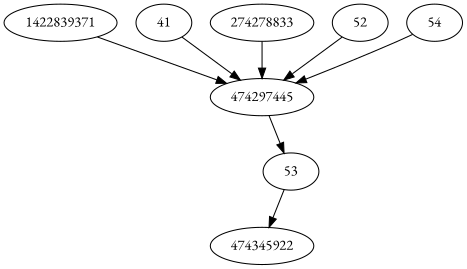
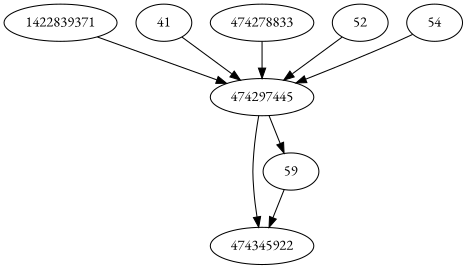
(262, 23) -> (262, 23)
none -> (253, 166)
(291, 172) -> (291, 172)
